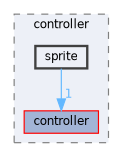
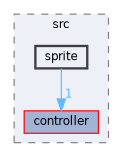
(61, 25) -> (61, 25)
